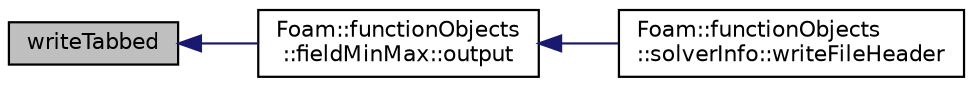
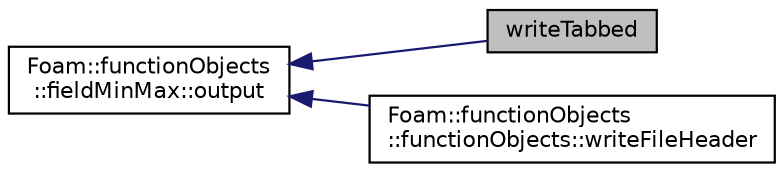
(230, 43) -> (400, 51)
(791, 43) -> (572, 129)
